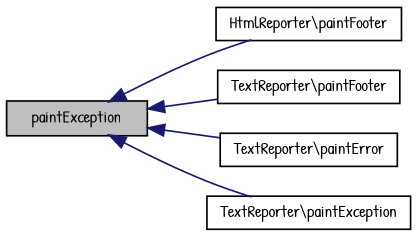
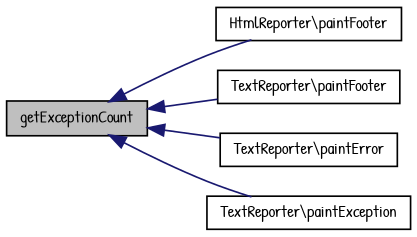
(77, 118) -> (77, 118)
